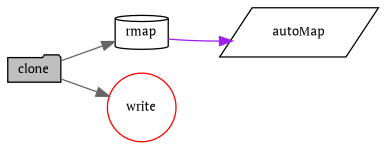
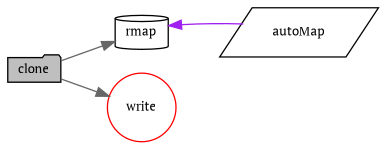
(194, 41) -> (213, 24)
